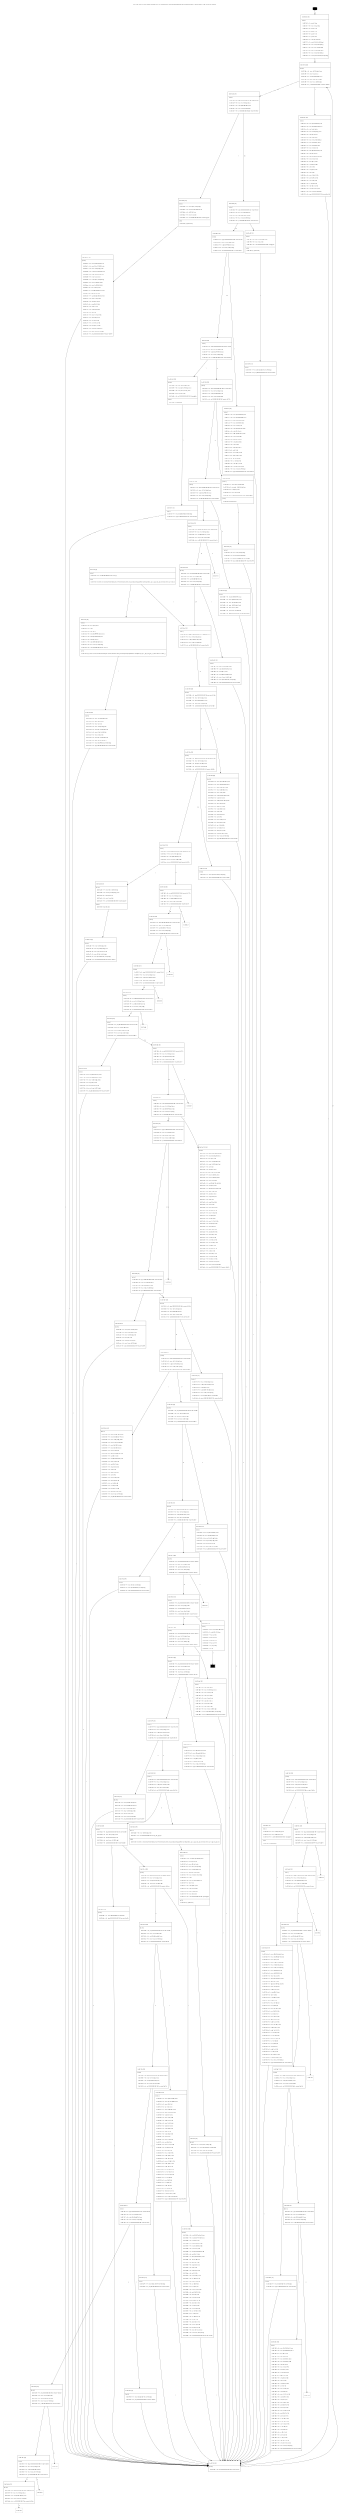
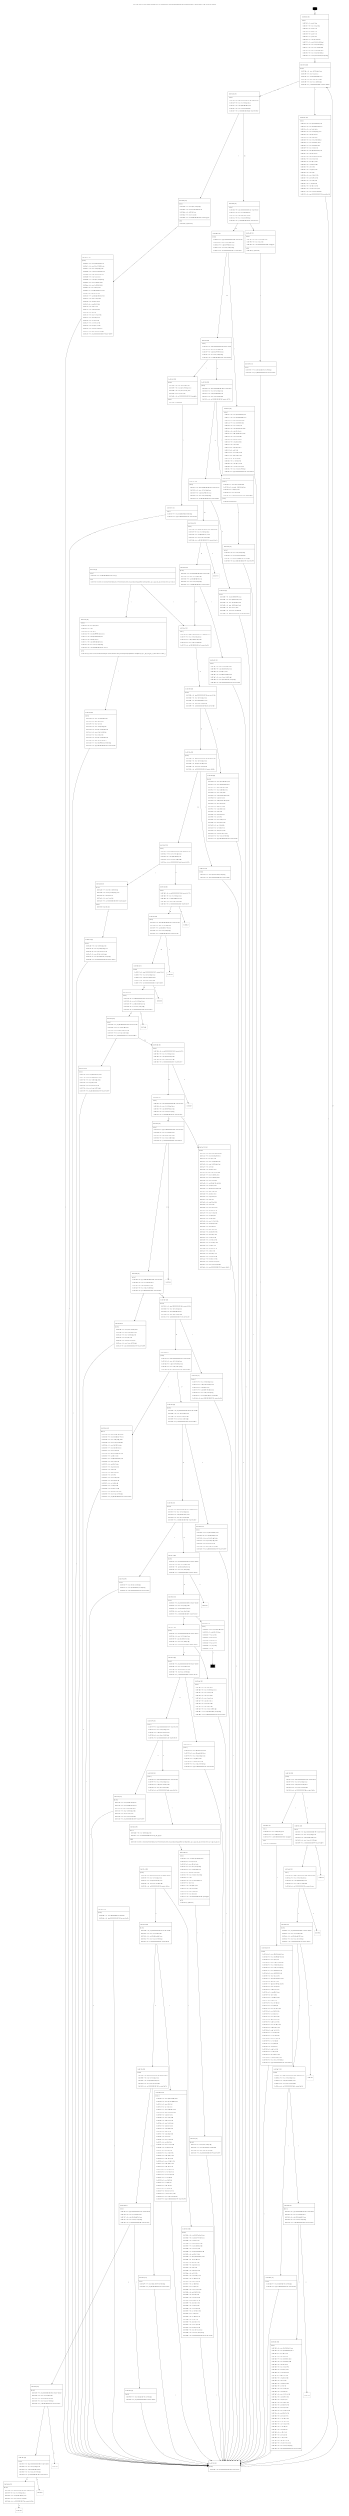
(112, 1834) -> none
